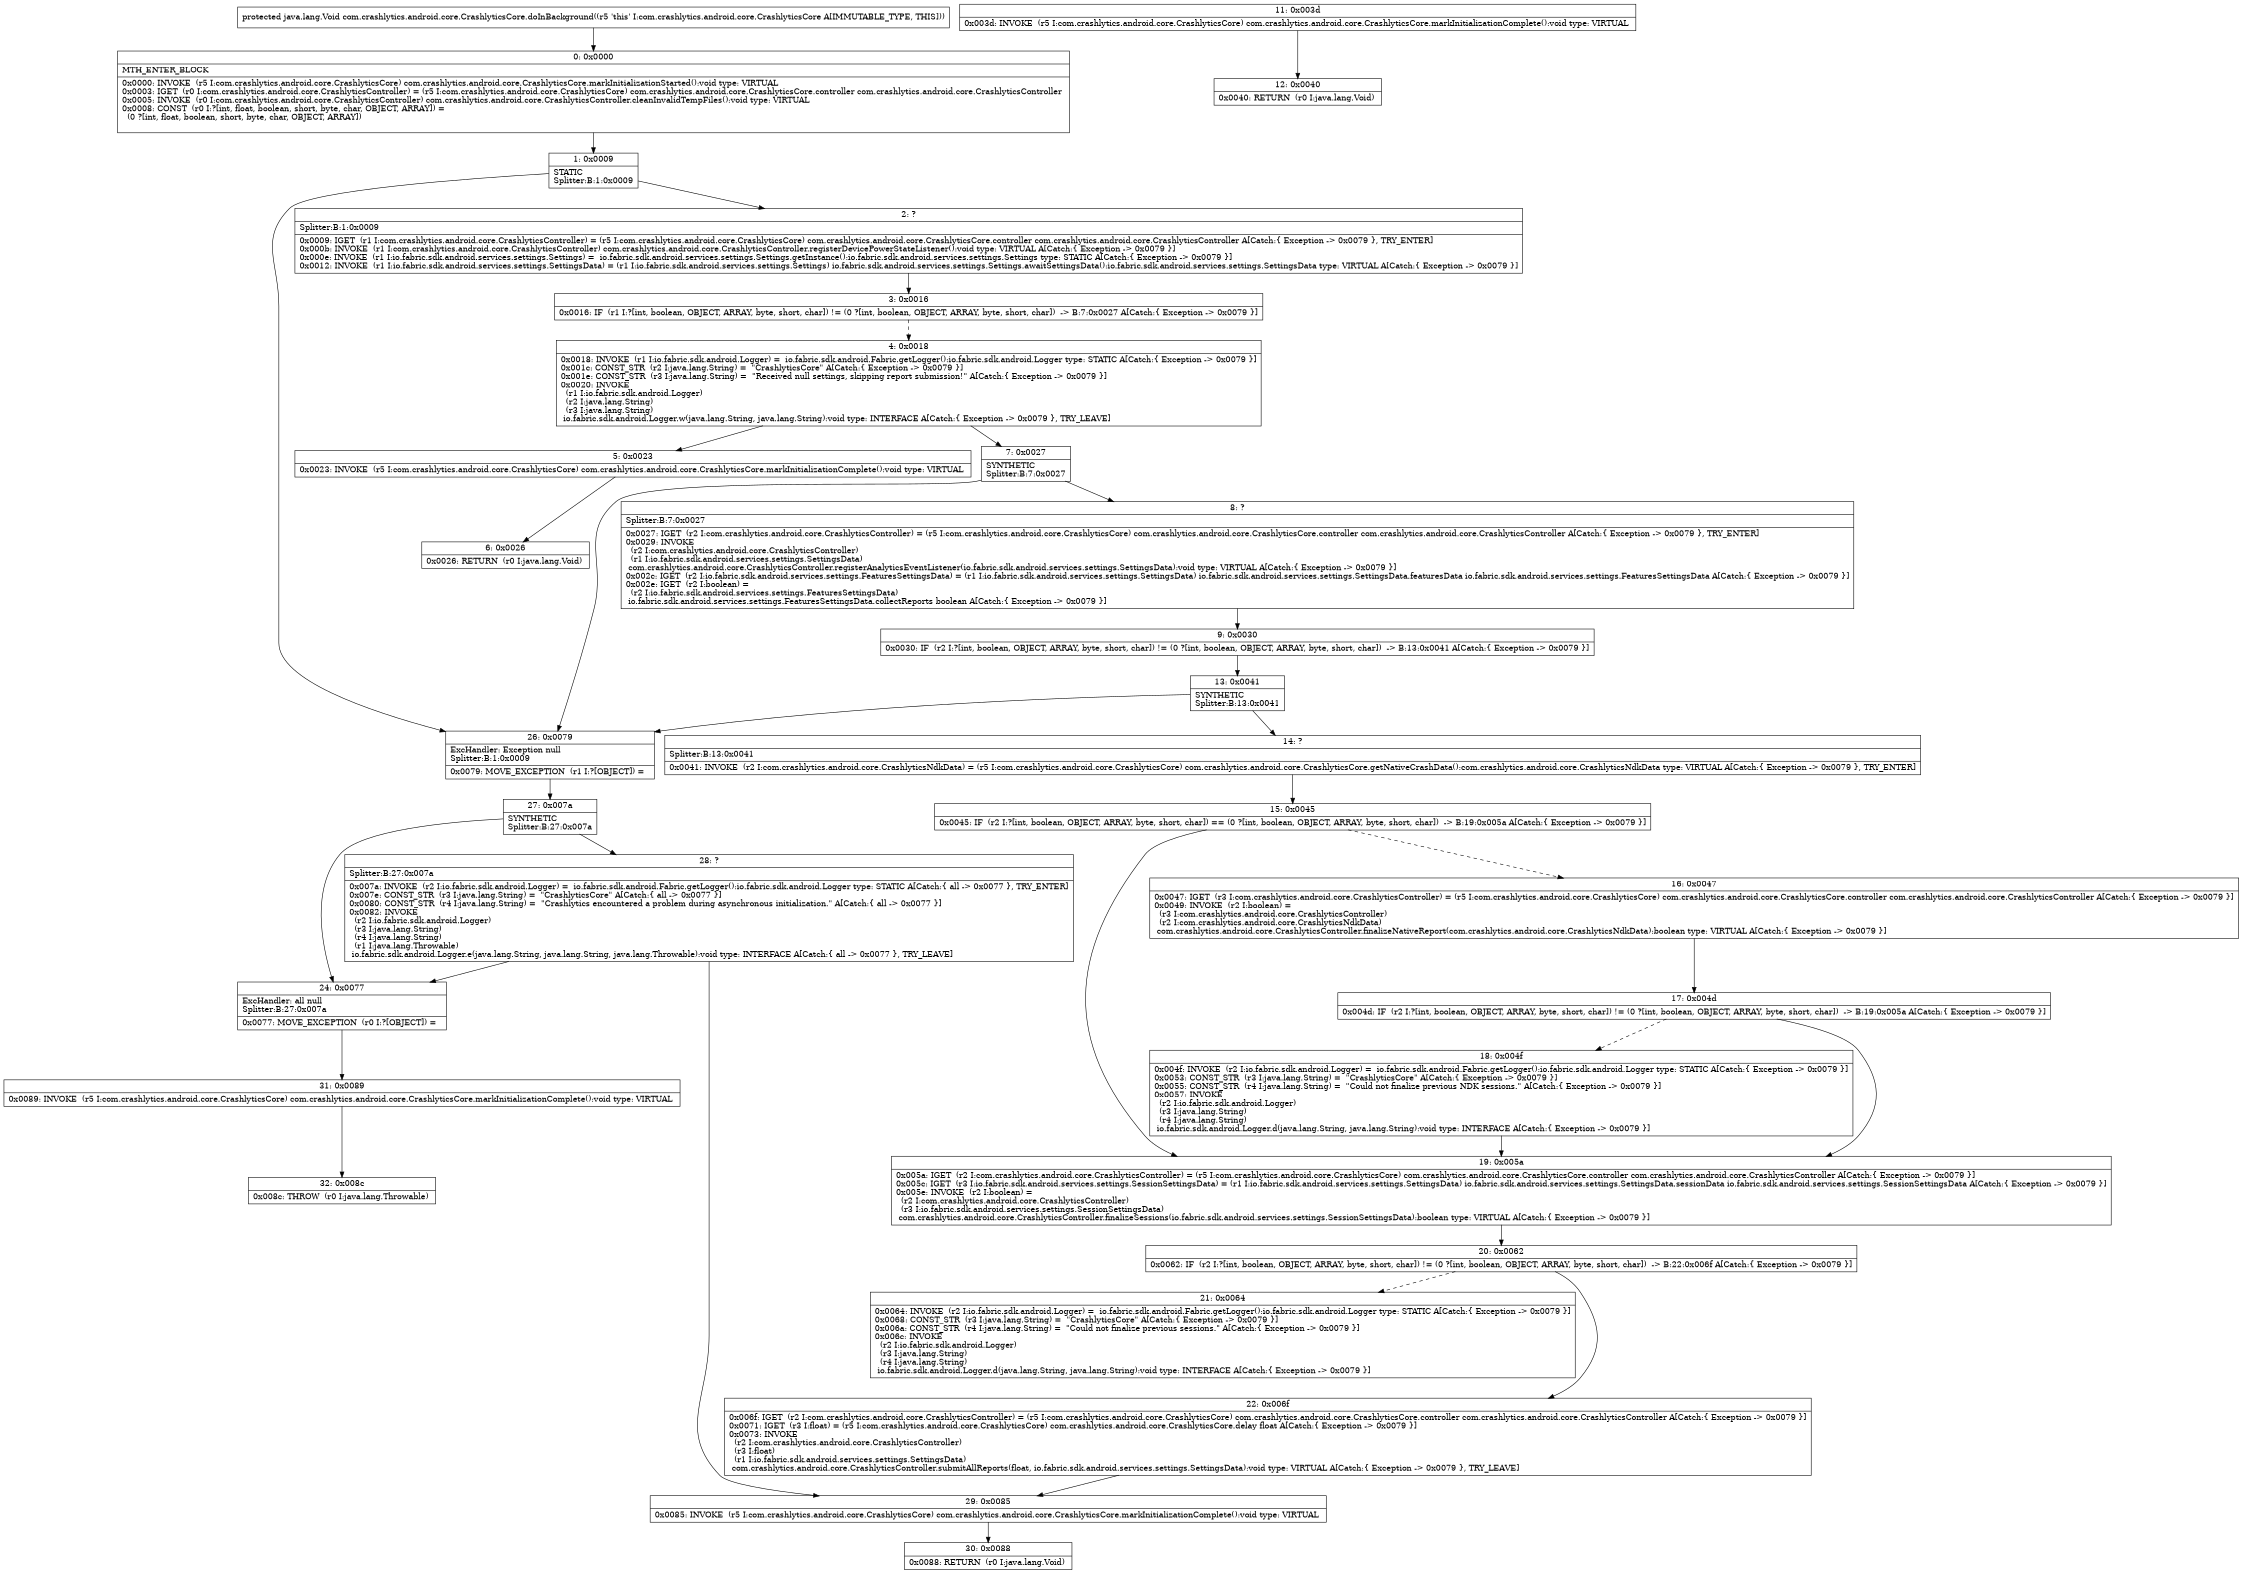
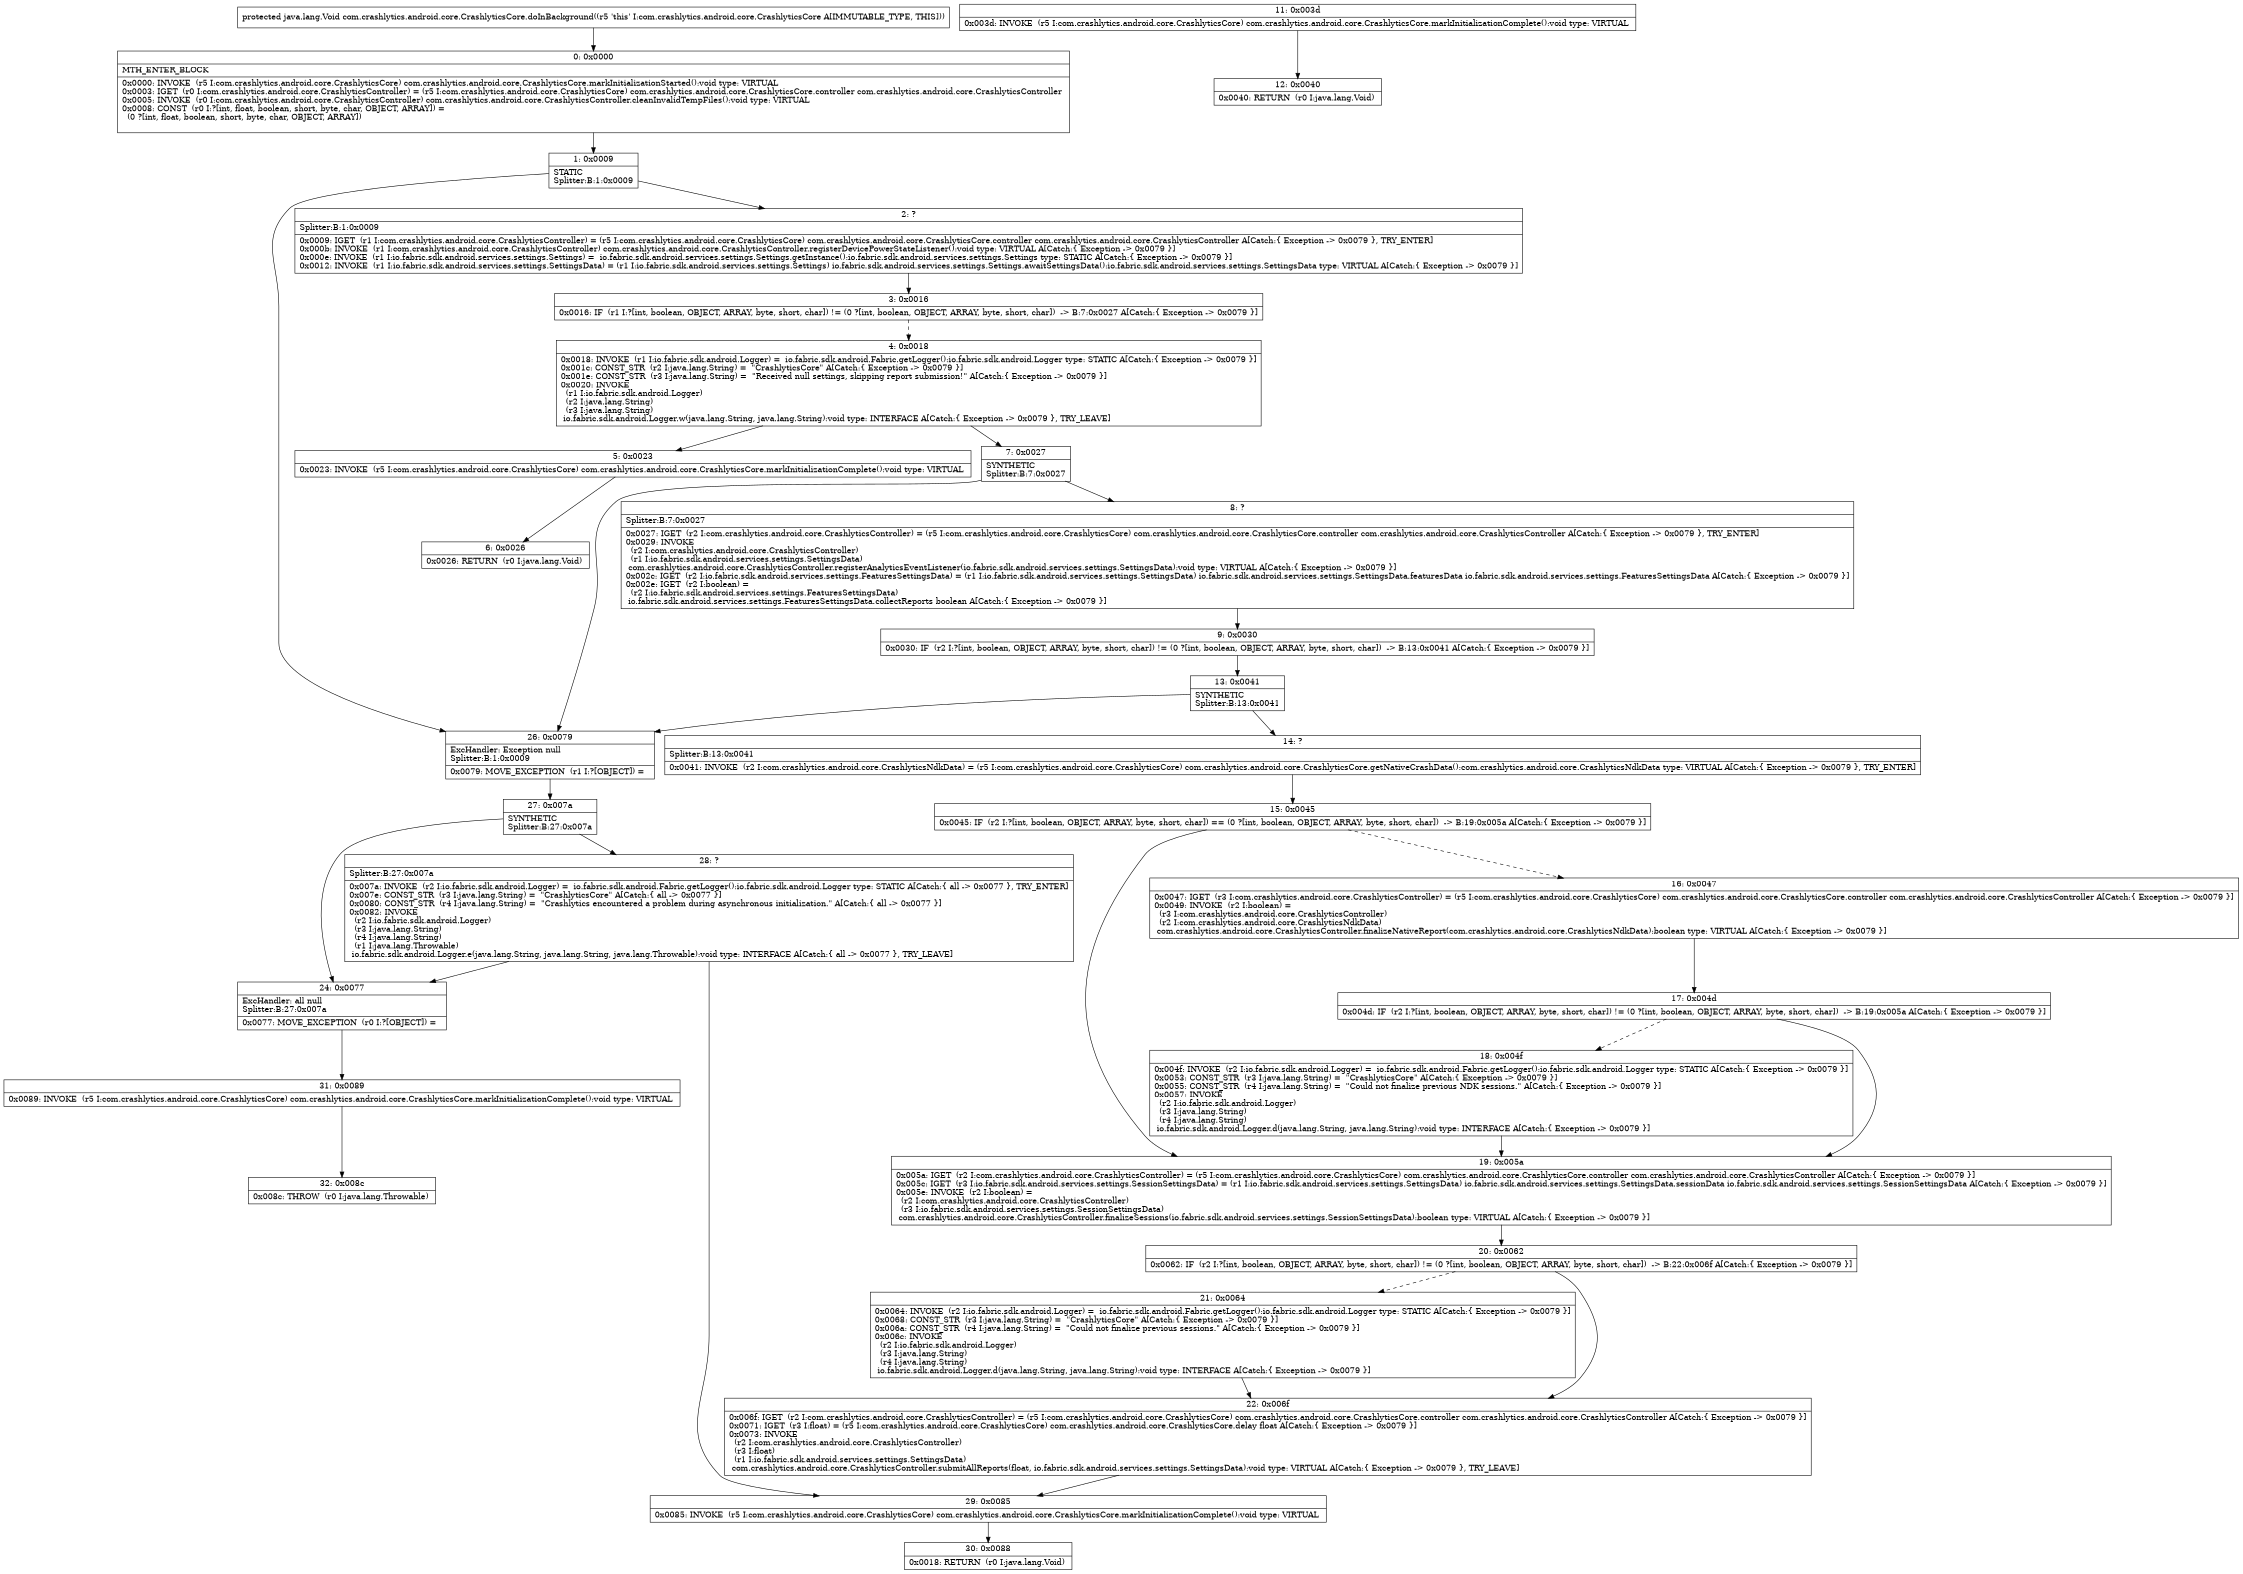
none -> (1245, 1385)
(988, 1563) -> (988, 1563)
